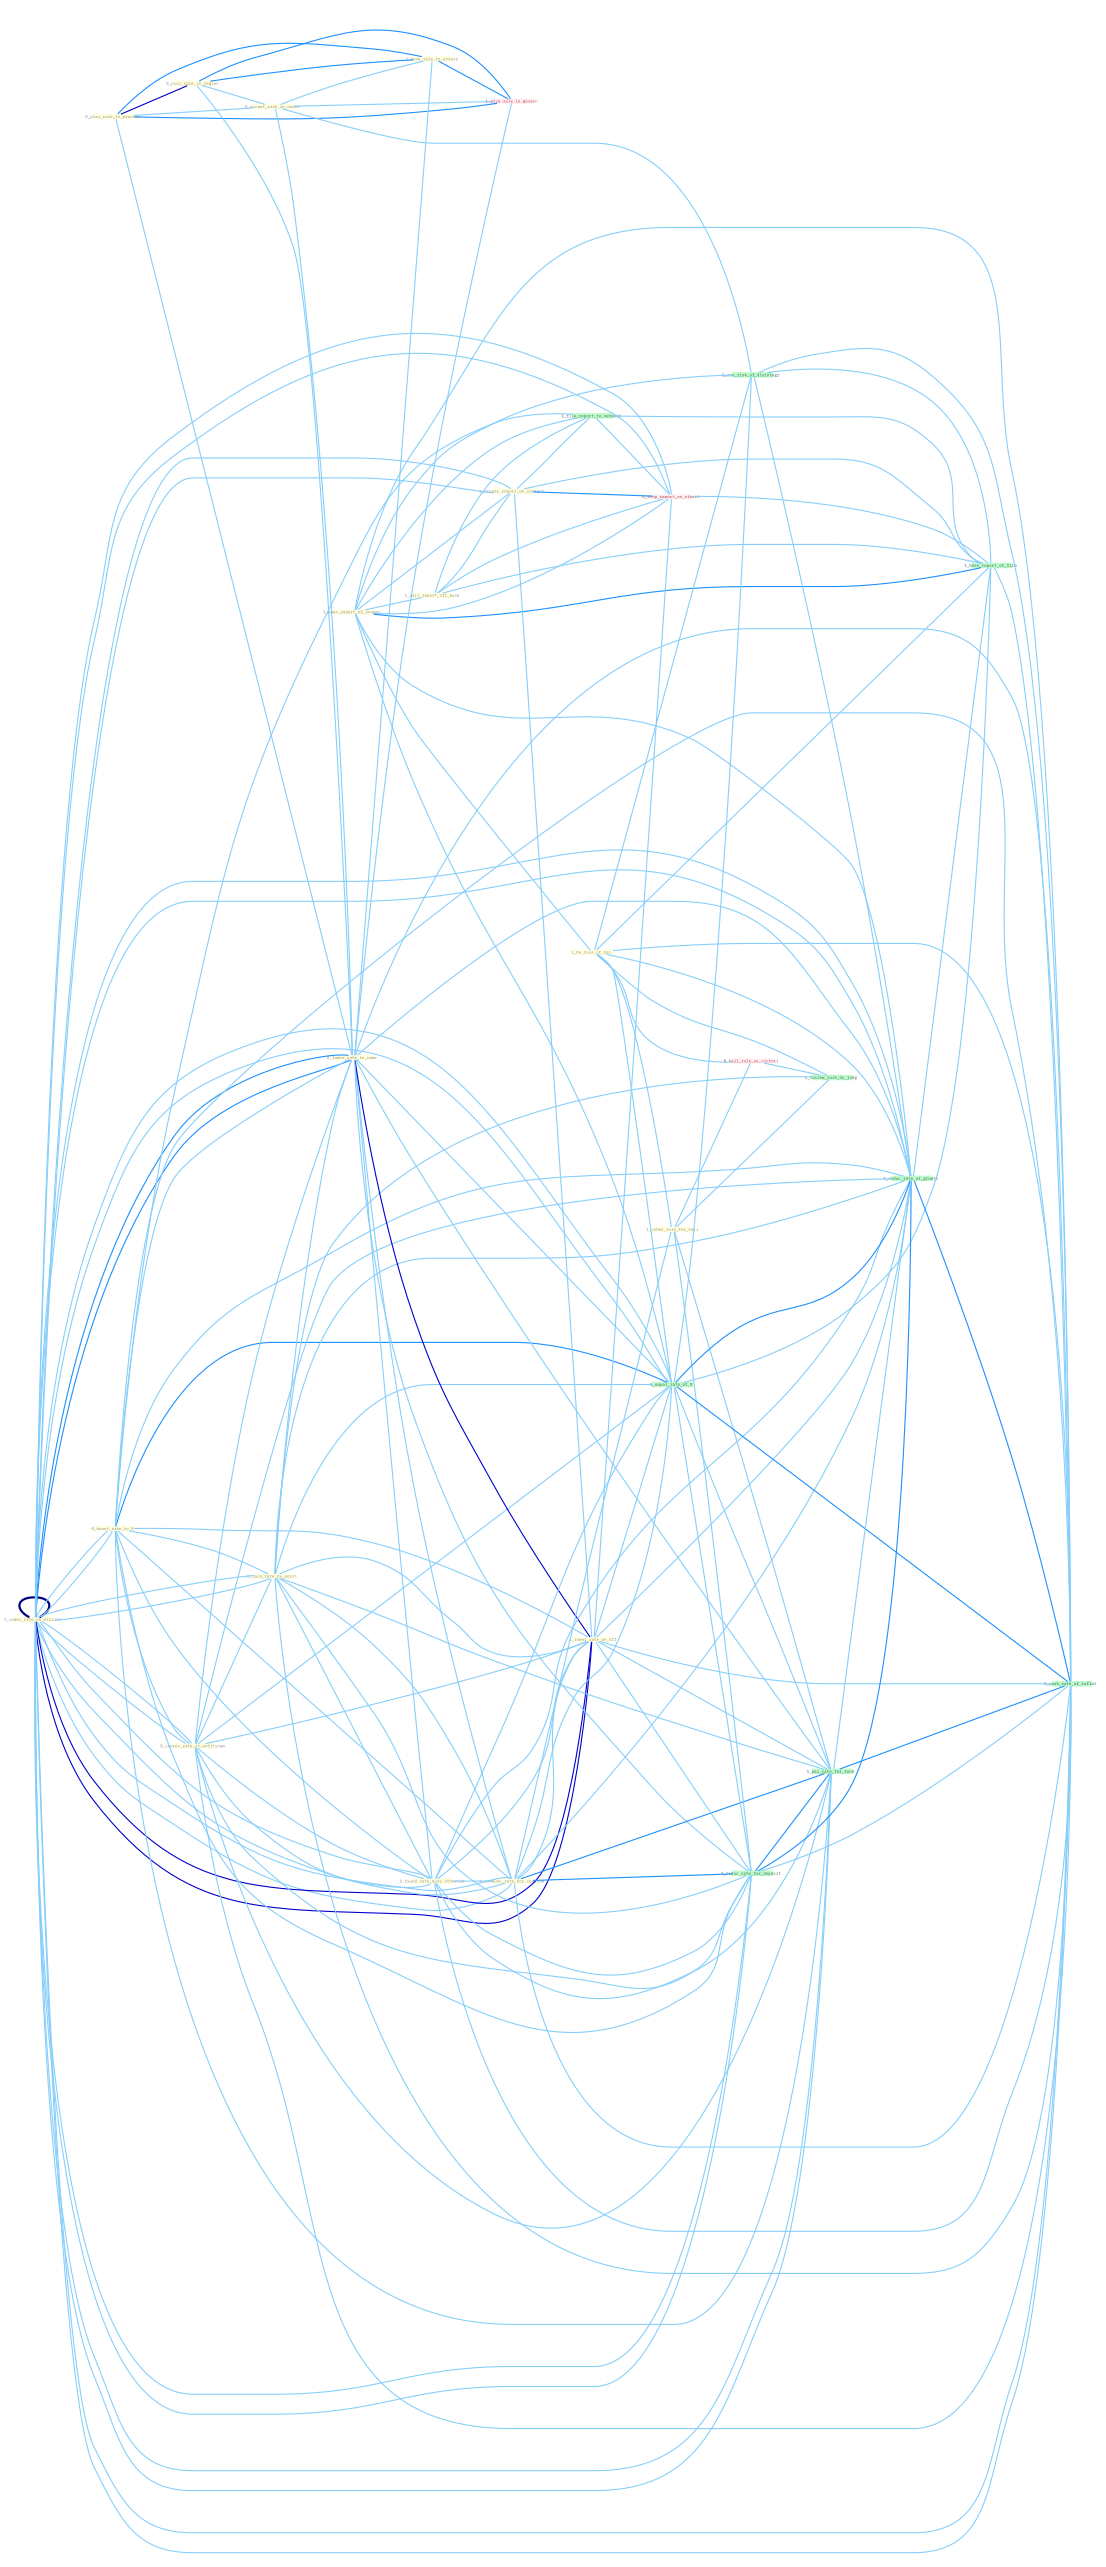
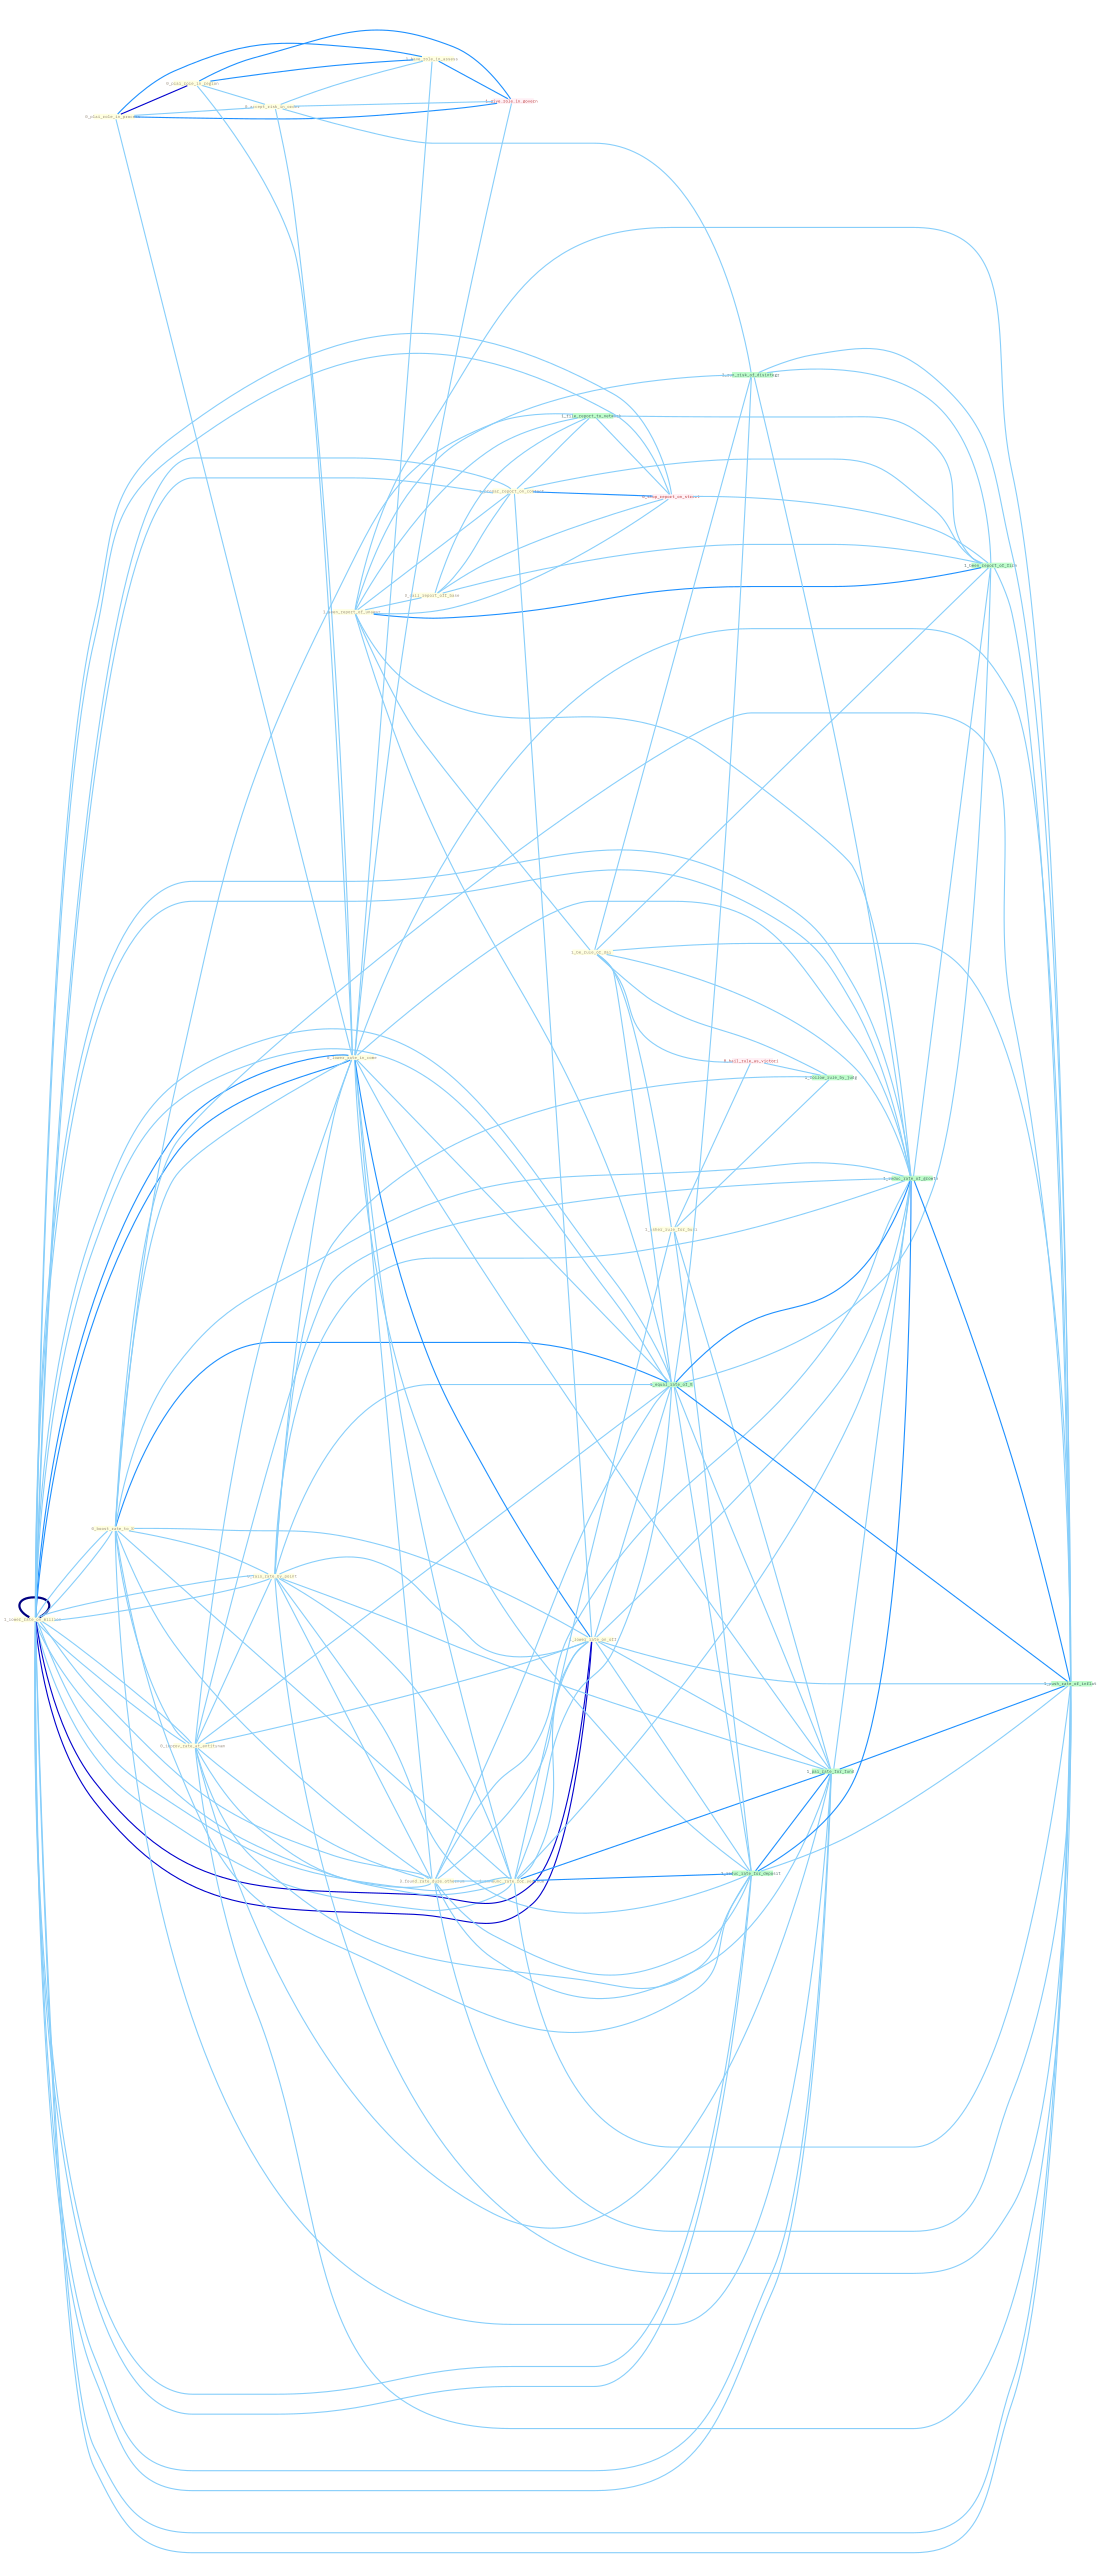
(629, 1125) -> none
(673, 1229) -> (673, 1229)
(432, 1365) -> (432, 1365)
